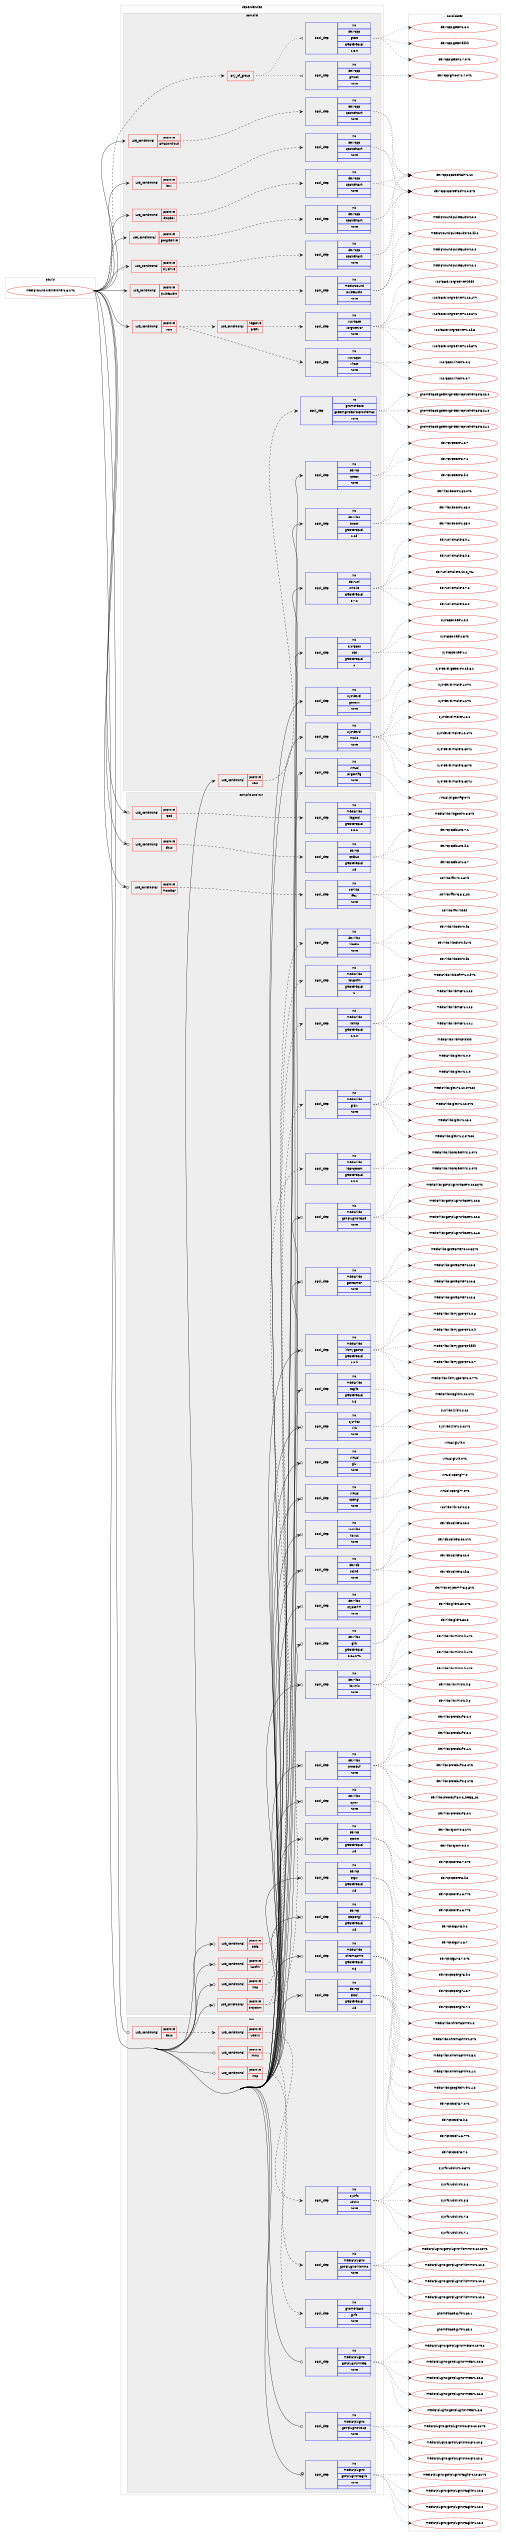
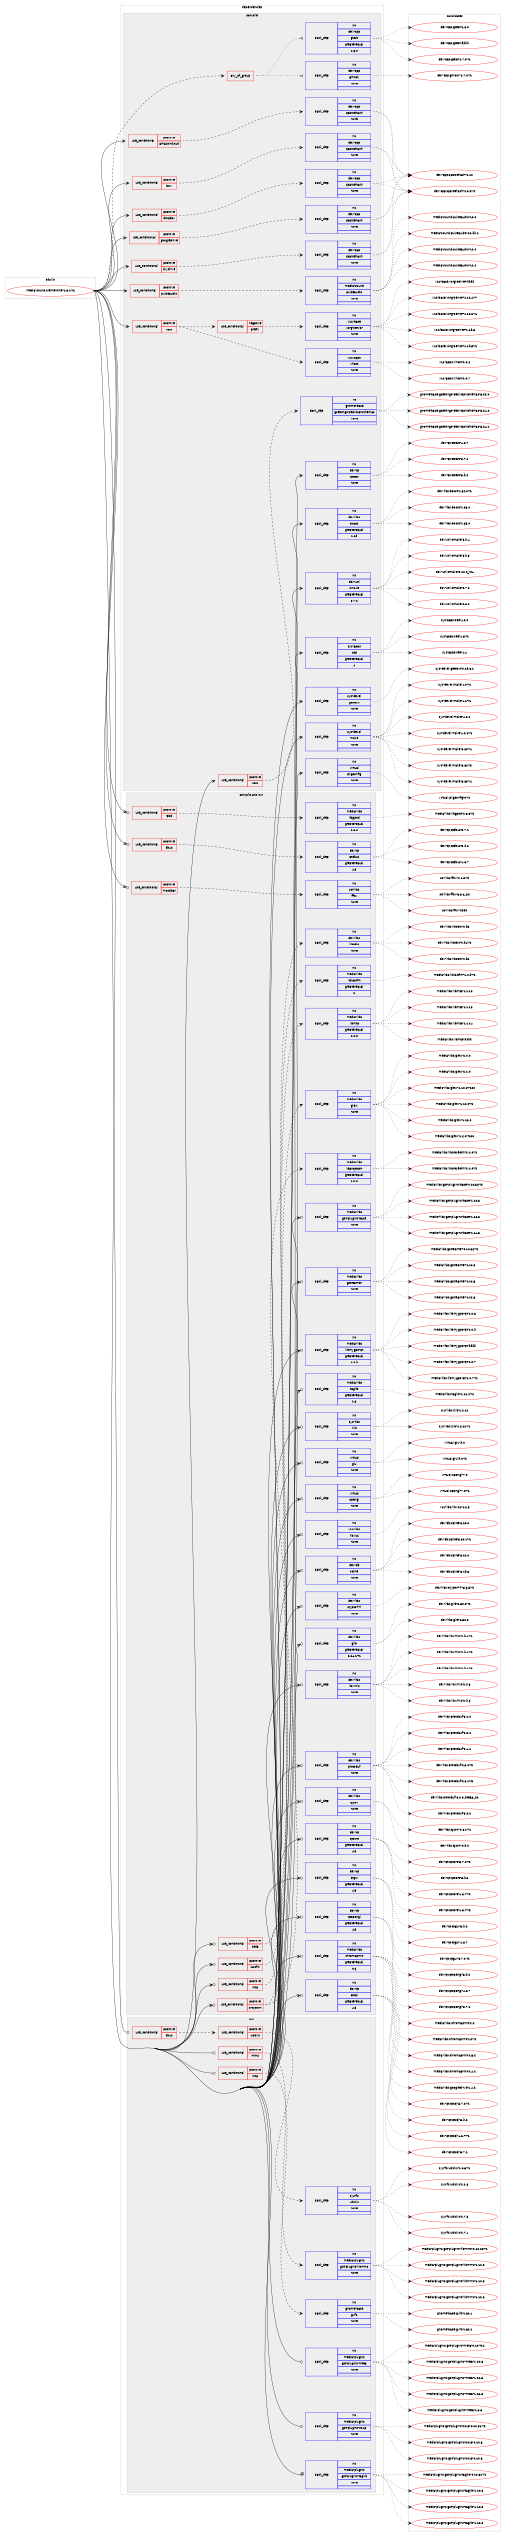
(455, 2201) -> none
